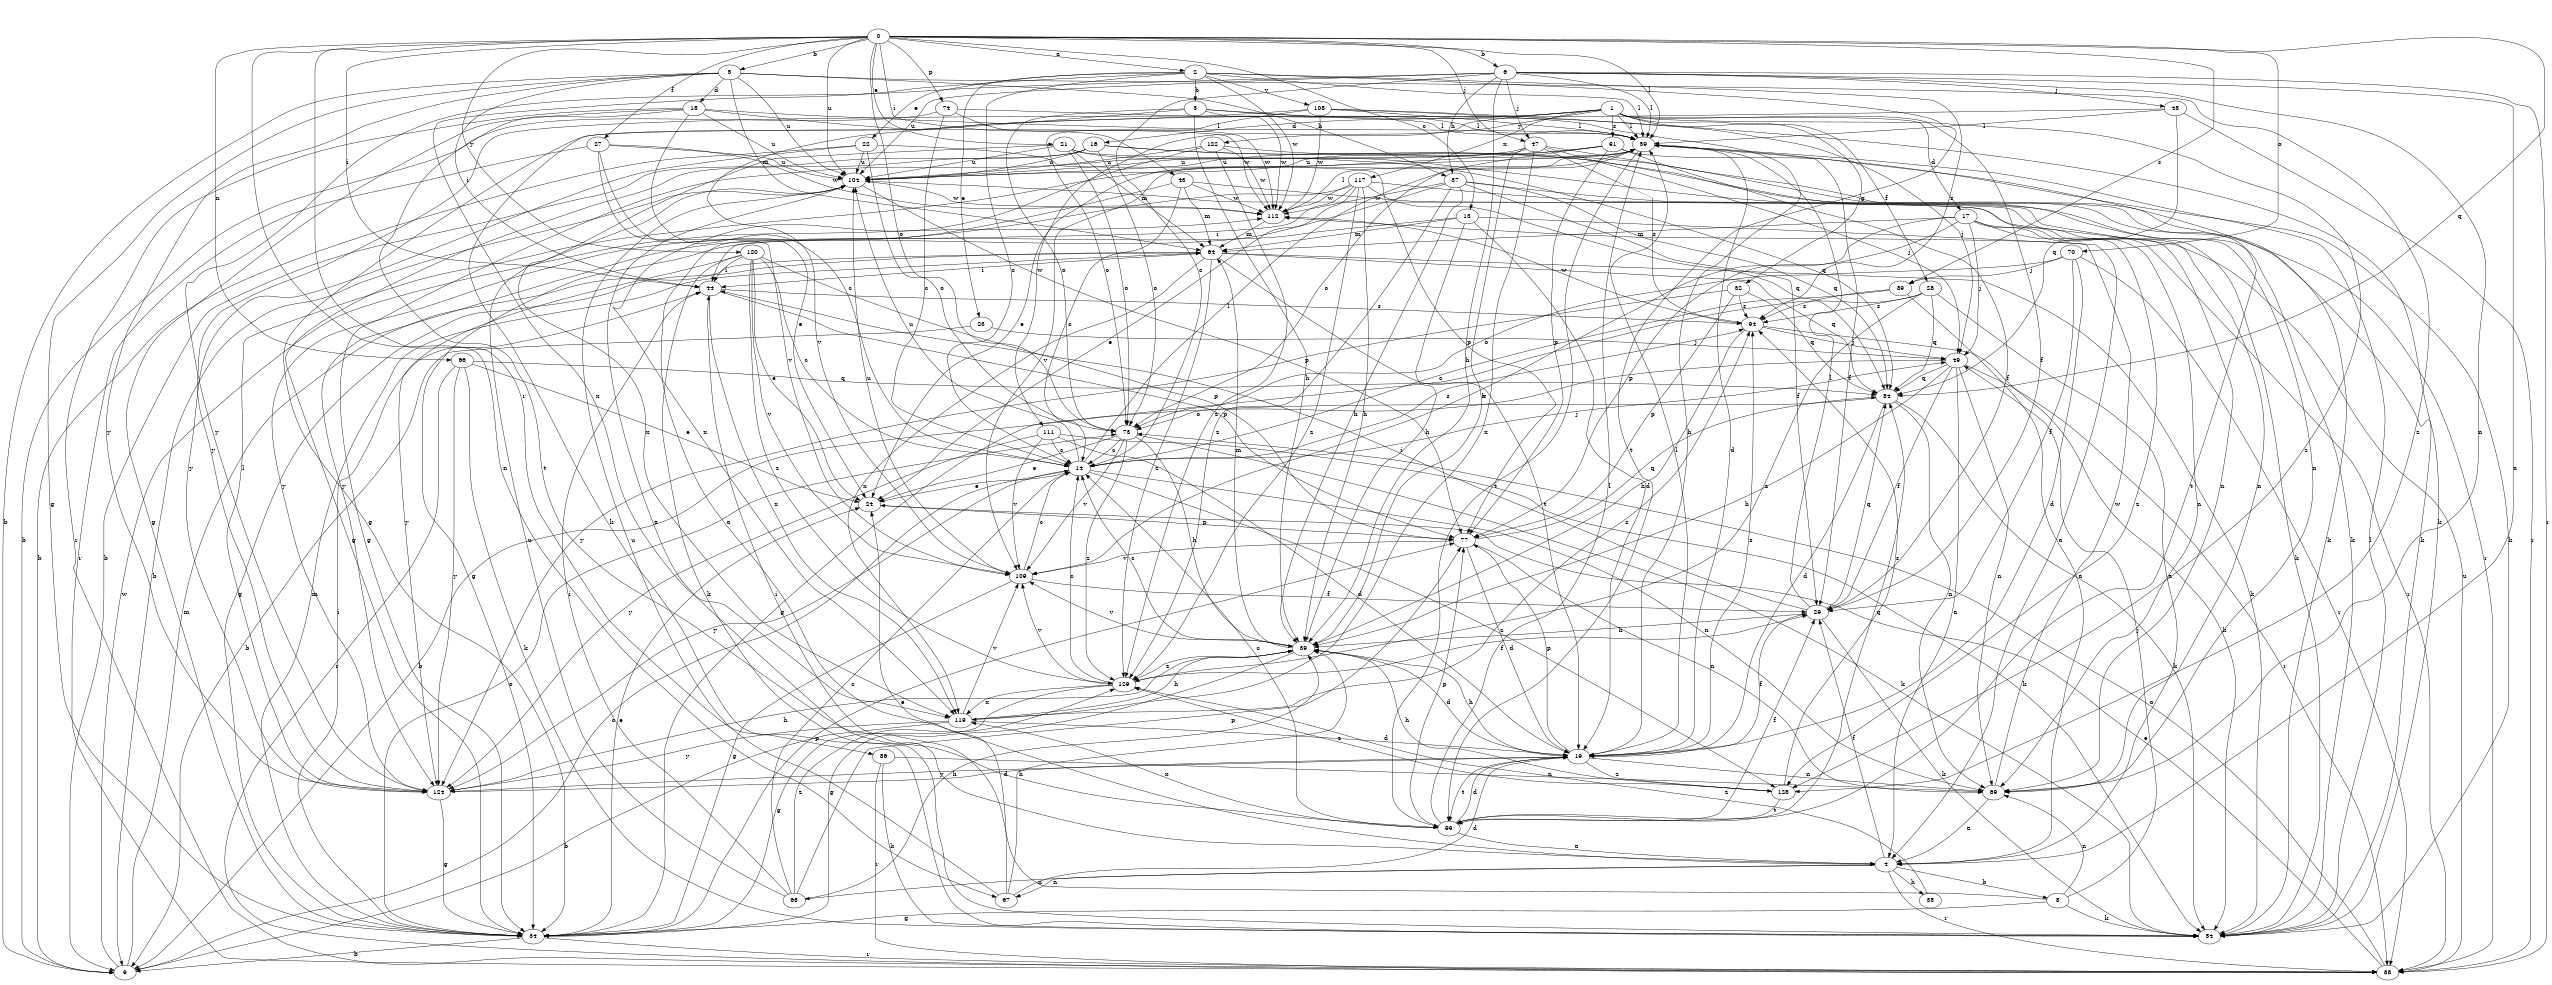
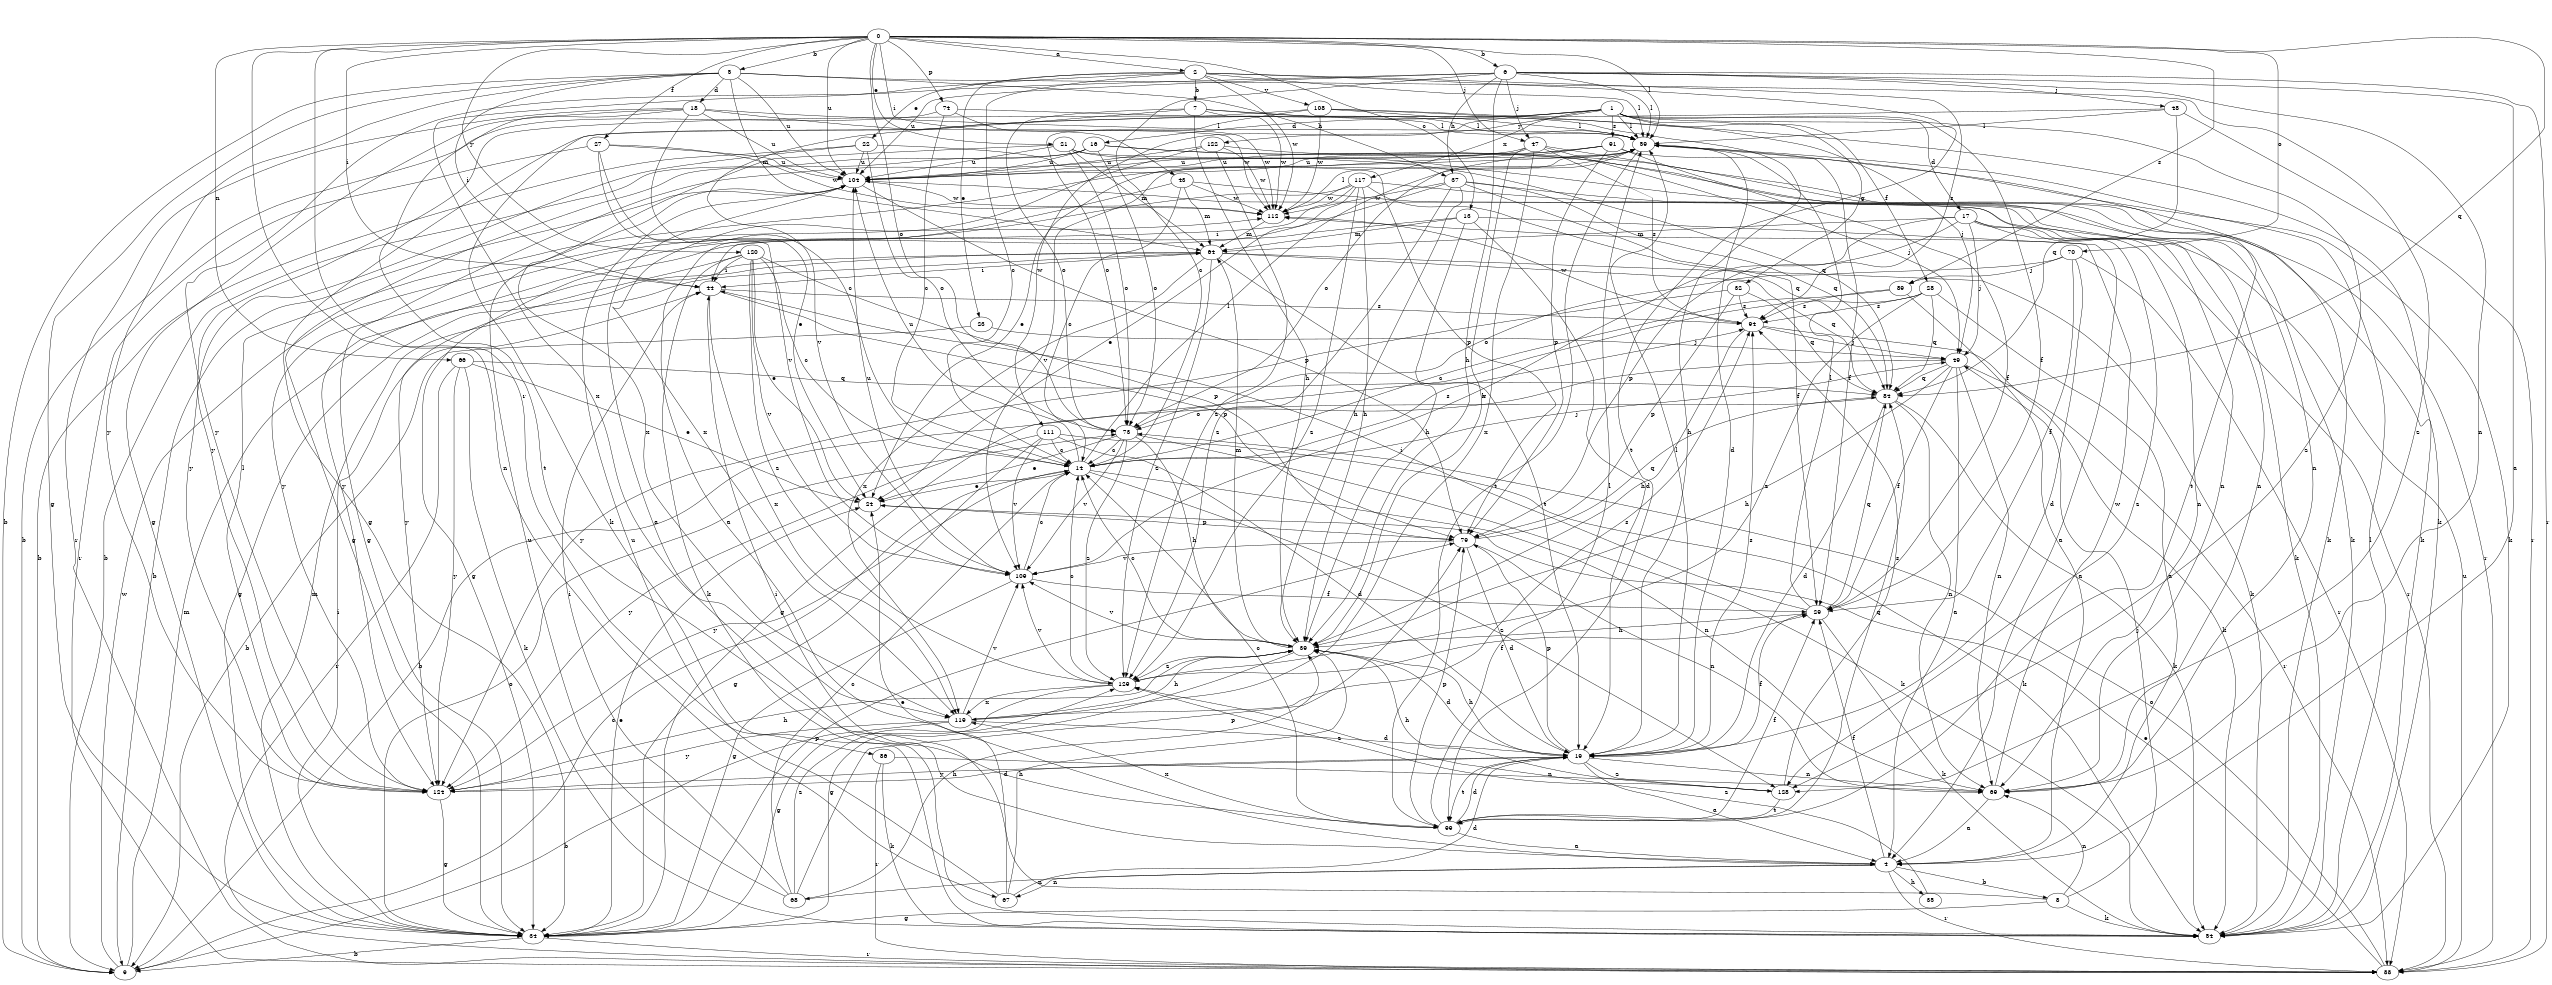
(1195, 108) -> (1195, 108)
(1464, 540) -> (1464, 540)
none -> (743, 673)
none -> (1710, 812)
